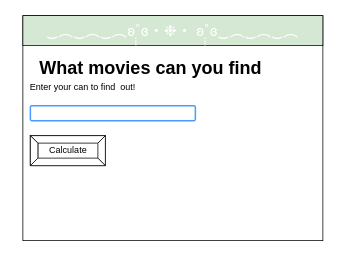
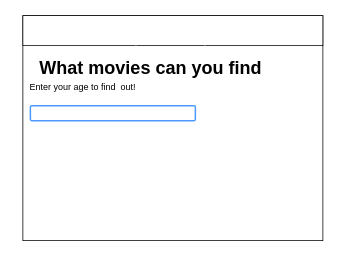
(173, 30) -> (173, 30)
(83, 87) -> (83, 87)
(68, 150) -> none
